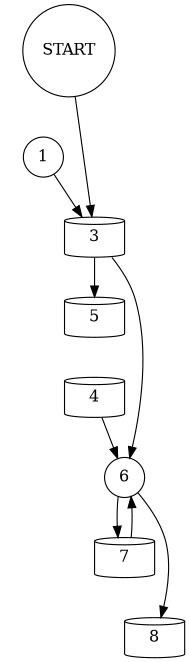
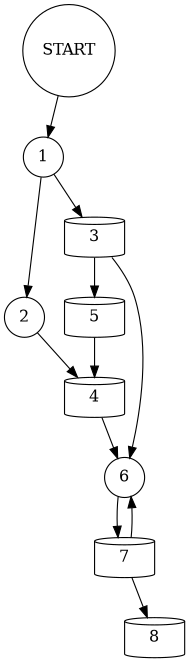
(83, 151) -> (54, 111)
none -> (24, 317)
none -> (95, 352)
(167, 546) -> (138, 592)
